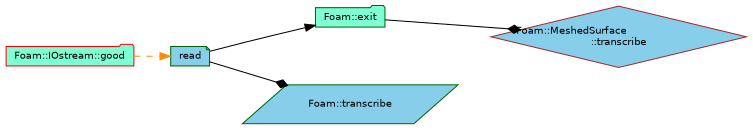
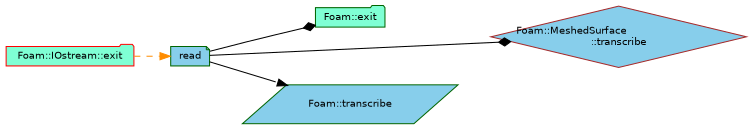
(446, 24) -> (354, 49)
(257, 39) -> (257, 39)
(70, 56) -> (70, 56)
(243, 72) -> (243, 72)
